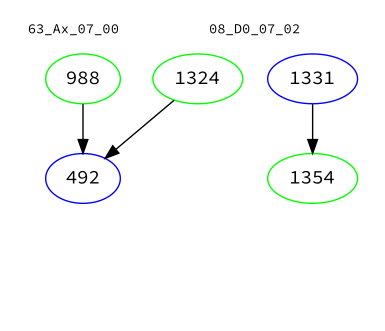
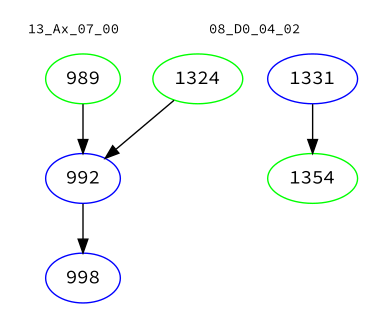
(74, 30) -> (74, 30)
(255, 30) -> (255, 30)
(83, 79) -> (83, 79)
(83, 178) -> (83, 178)
none -> (83, 278)
